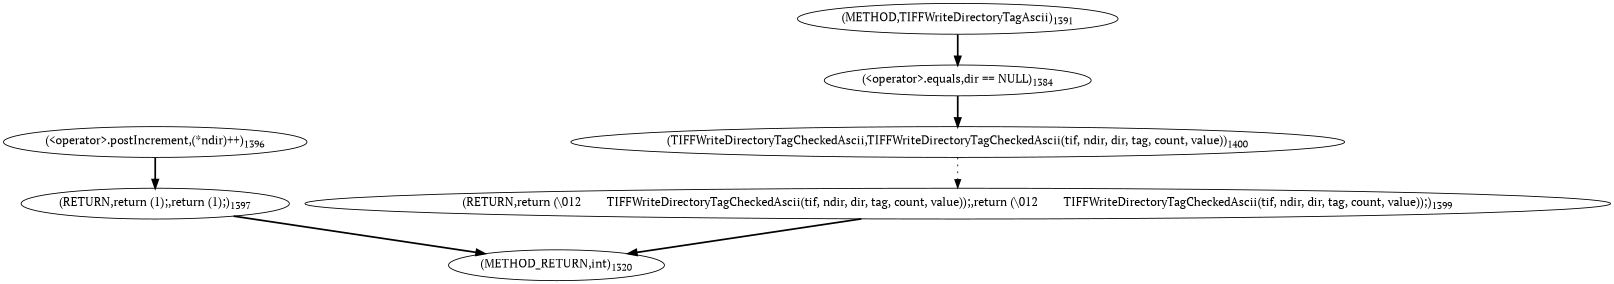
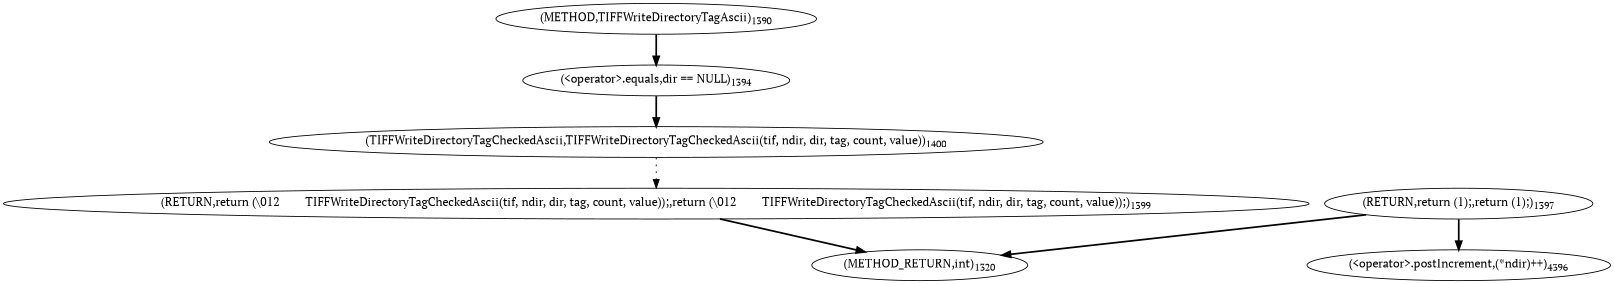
(1063, 18) -> (762, 18)
(1043, 79) -> (741, 79)
(254, 141) -> (1558, 264)
(155, 169) -> (1459, 230)
